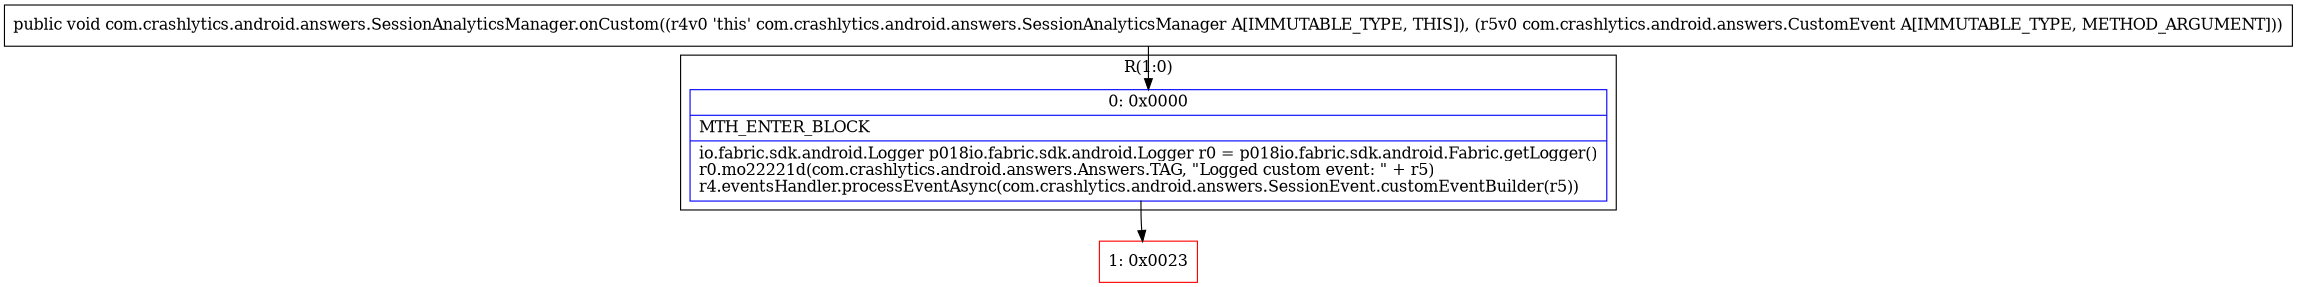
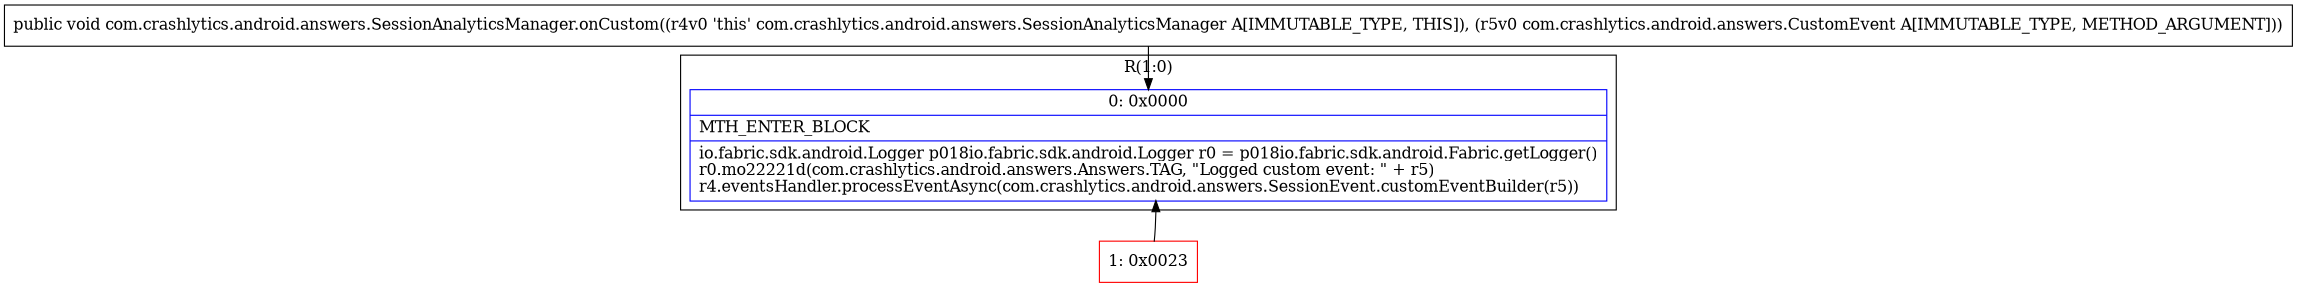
(1141, 217) -> (1155, 227)
